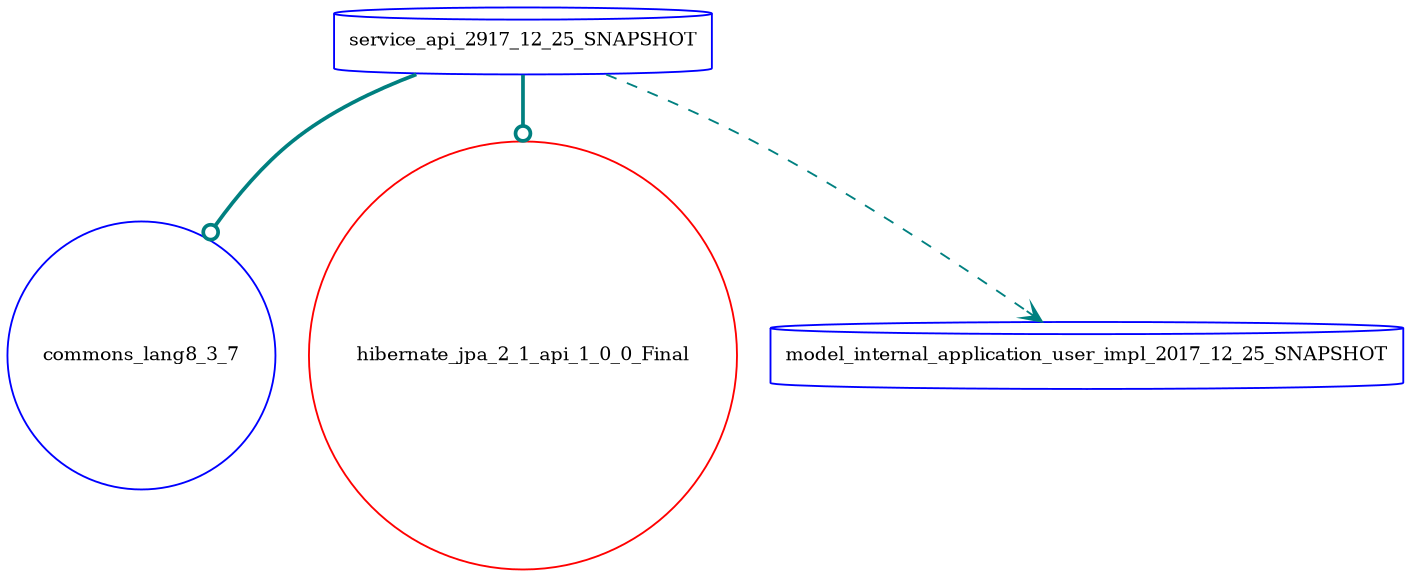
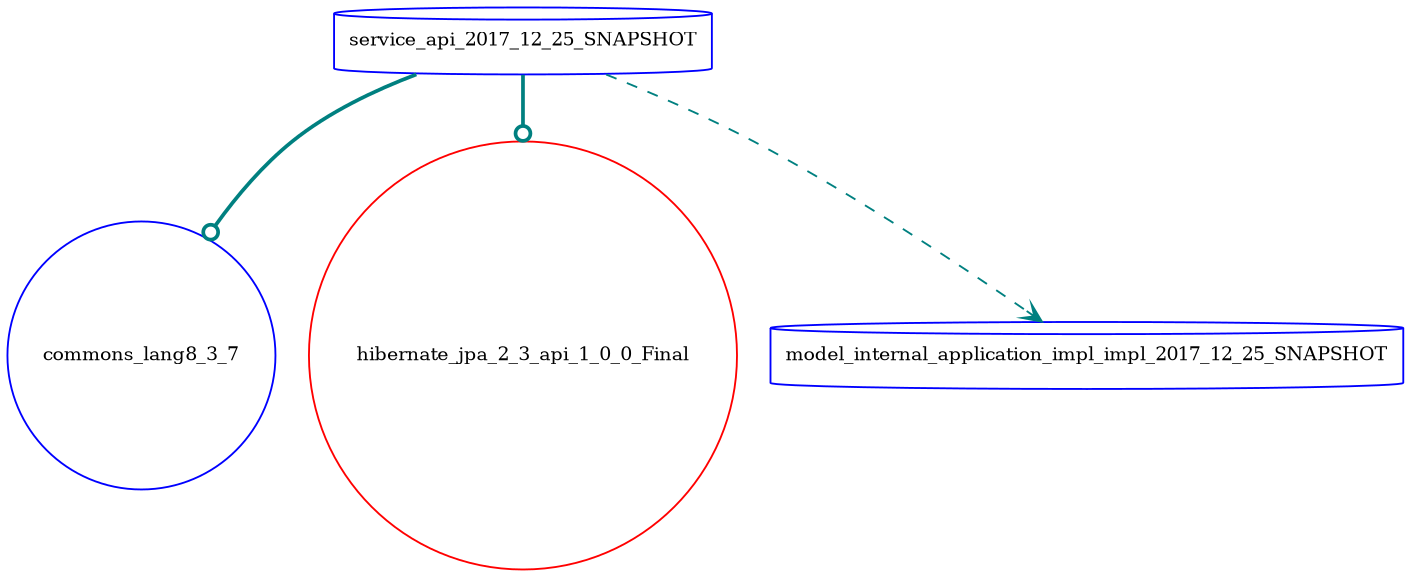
(523, 41) -> (523, 41)
(523, 355) -> (523, 355)
(1087, 355) -> (1087, 355)
